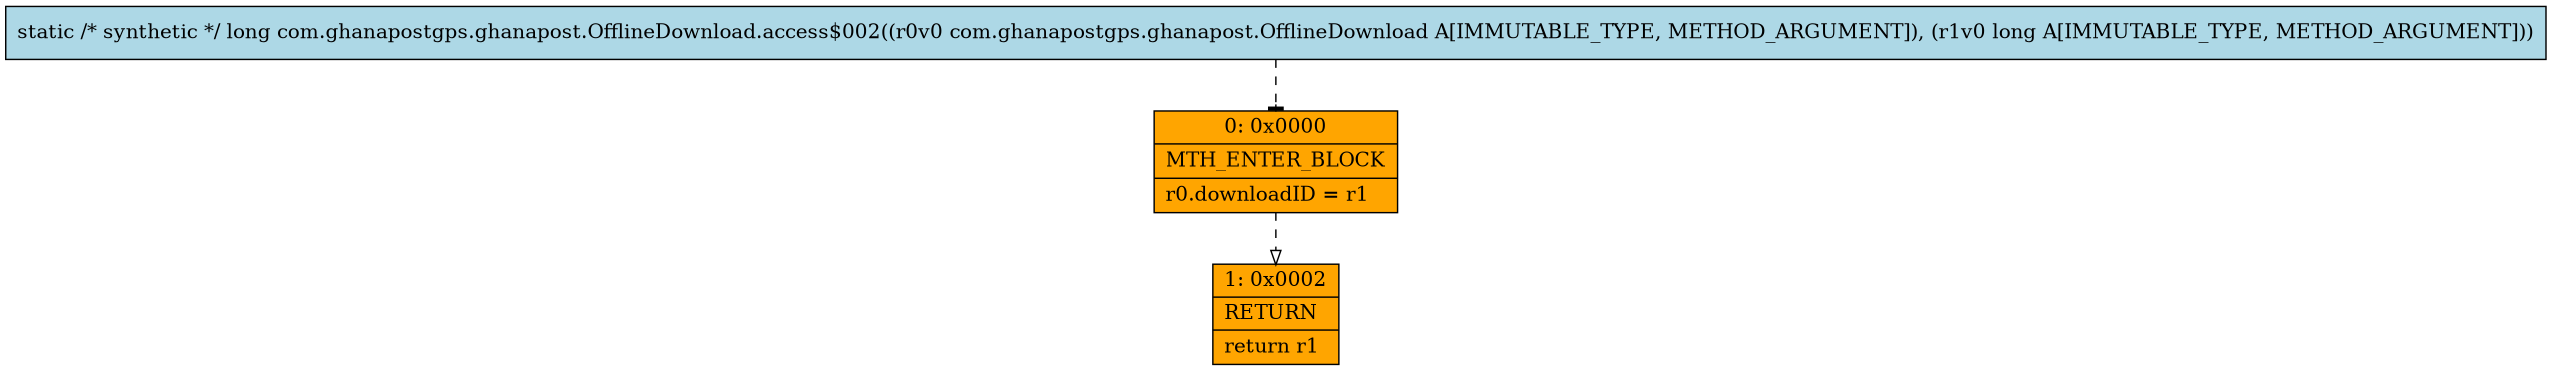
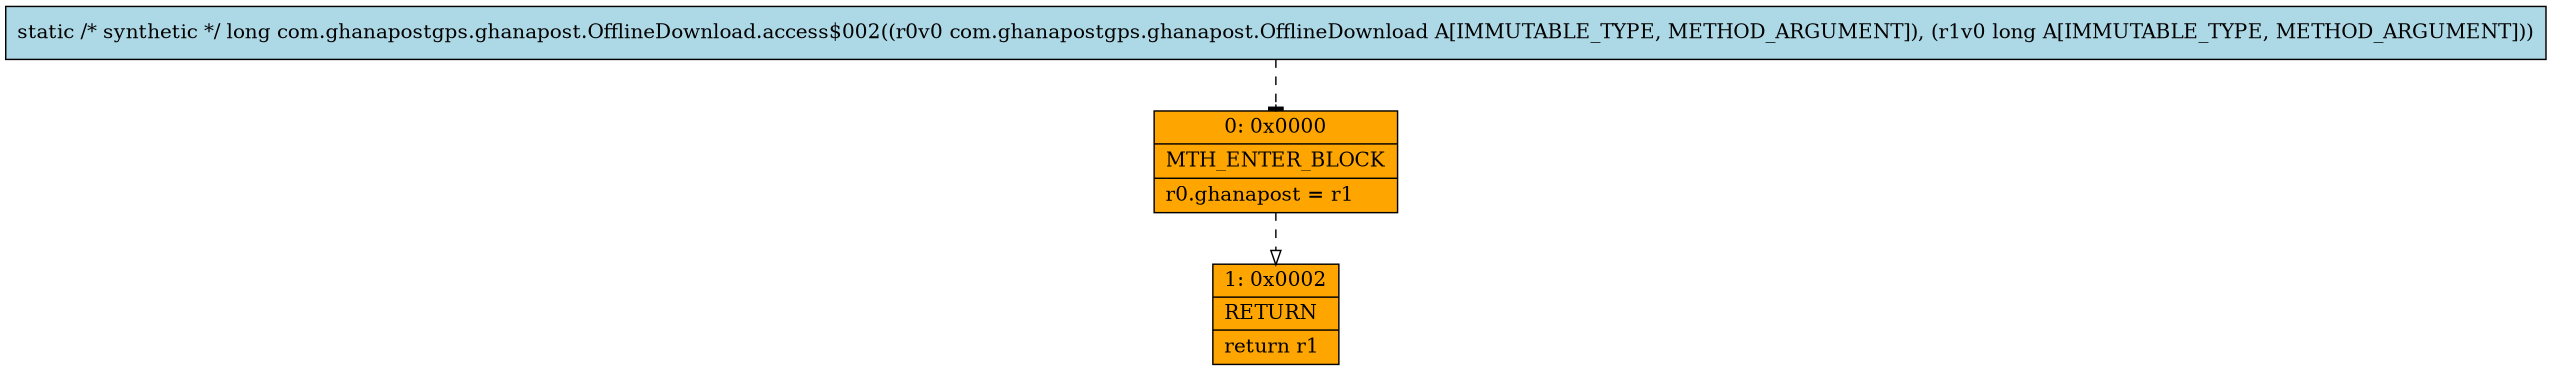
(1267, 195) -> (1260, 195)
